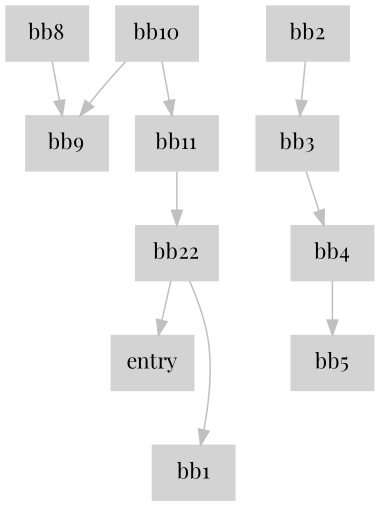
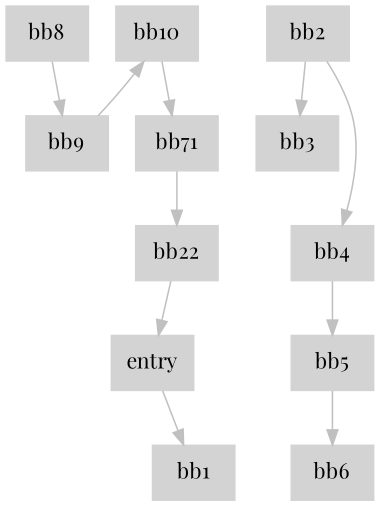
(107, 82) -> (117, 95)
(177, 143) -> (177, 143)
(313, 191) -> (355, 133)
(210, 354) -> (170, 411)
none -> (332, 473)
